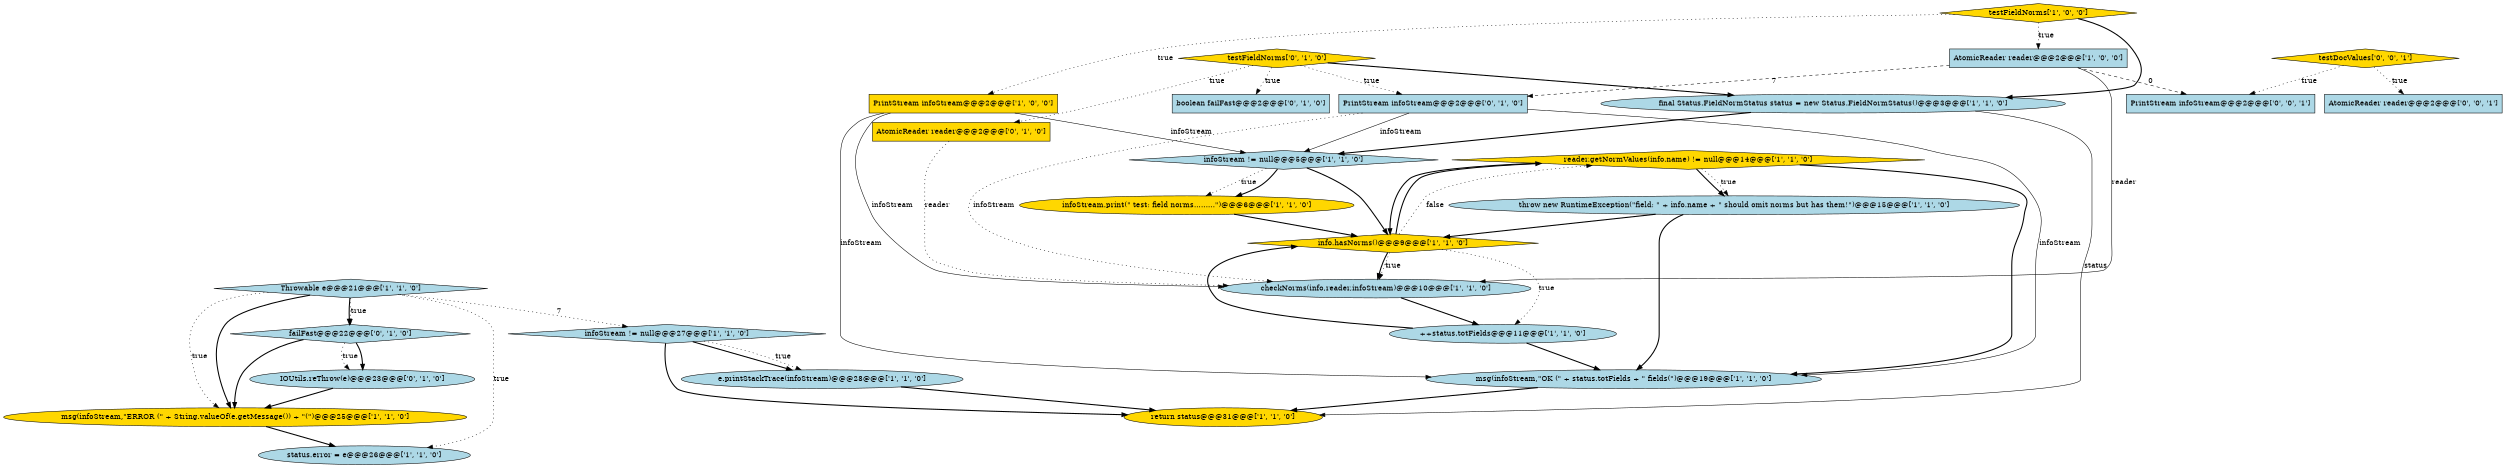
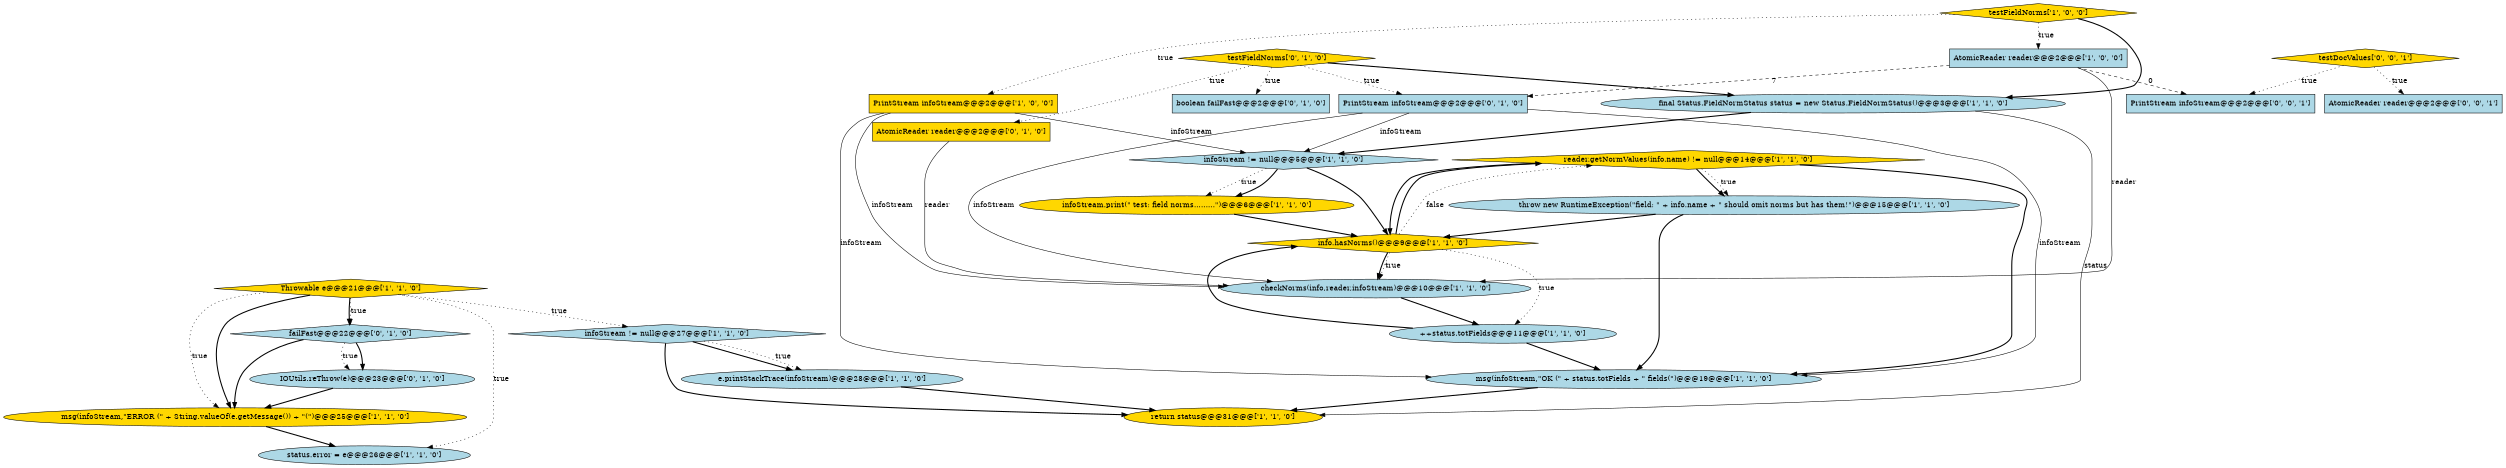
(1005, 179) -> (1005, 179)
(991, 275) -> (991, 275)
(351, 289) -> (351, 289)
(559, 311) -> (559, 311)
